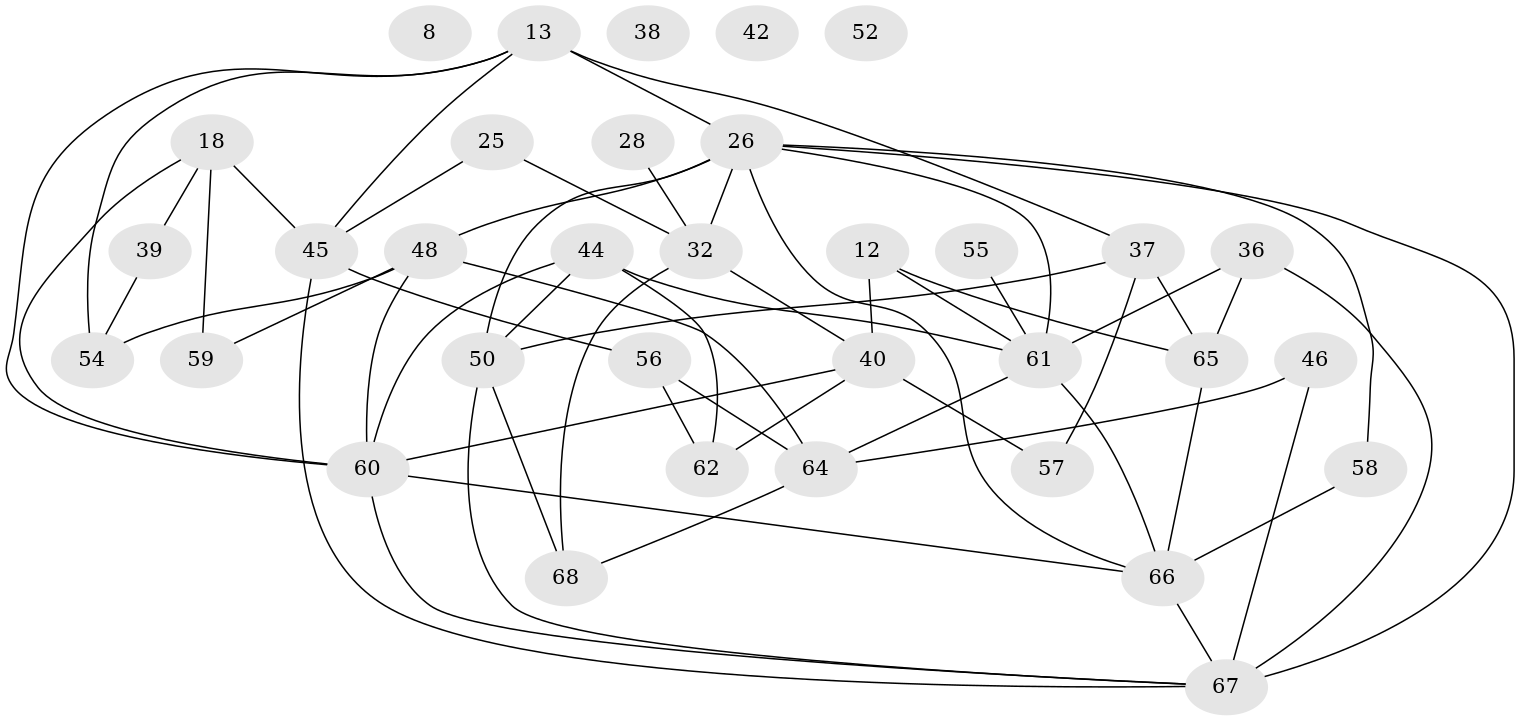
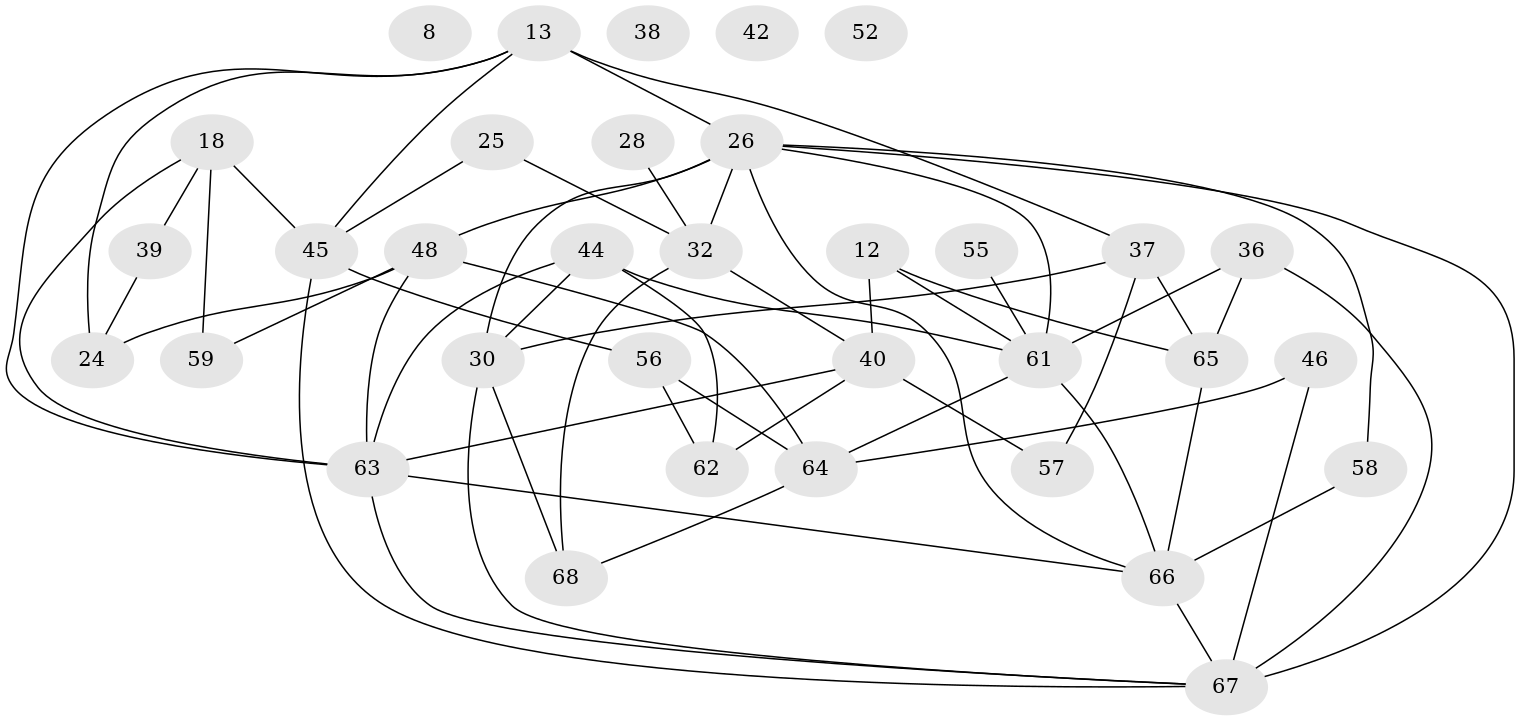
(93, 360) -> (93, 360)
(483, 360) -> (483, 360)
(368, 469) -> (368, 469)
